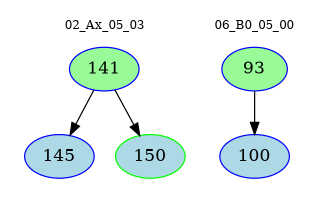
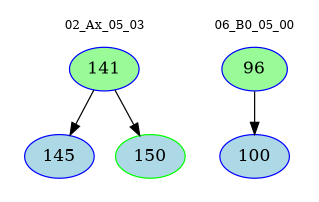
(255, 69) -> (255, 69)
